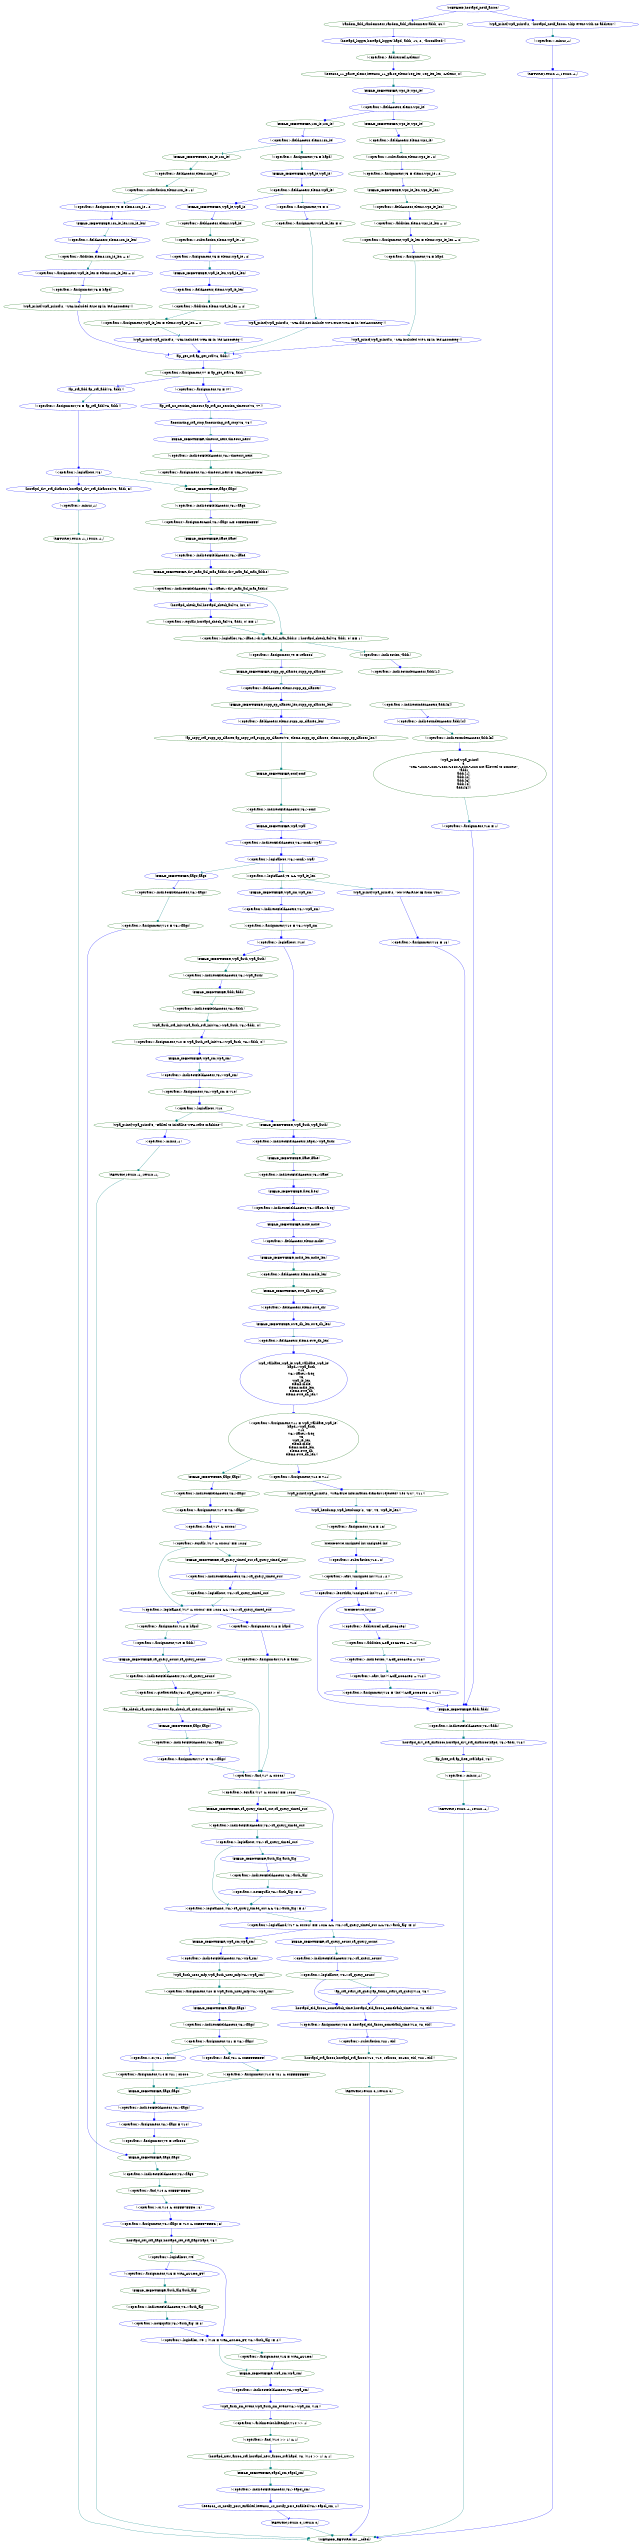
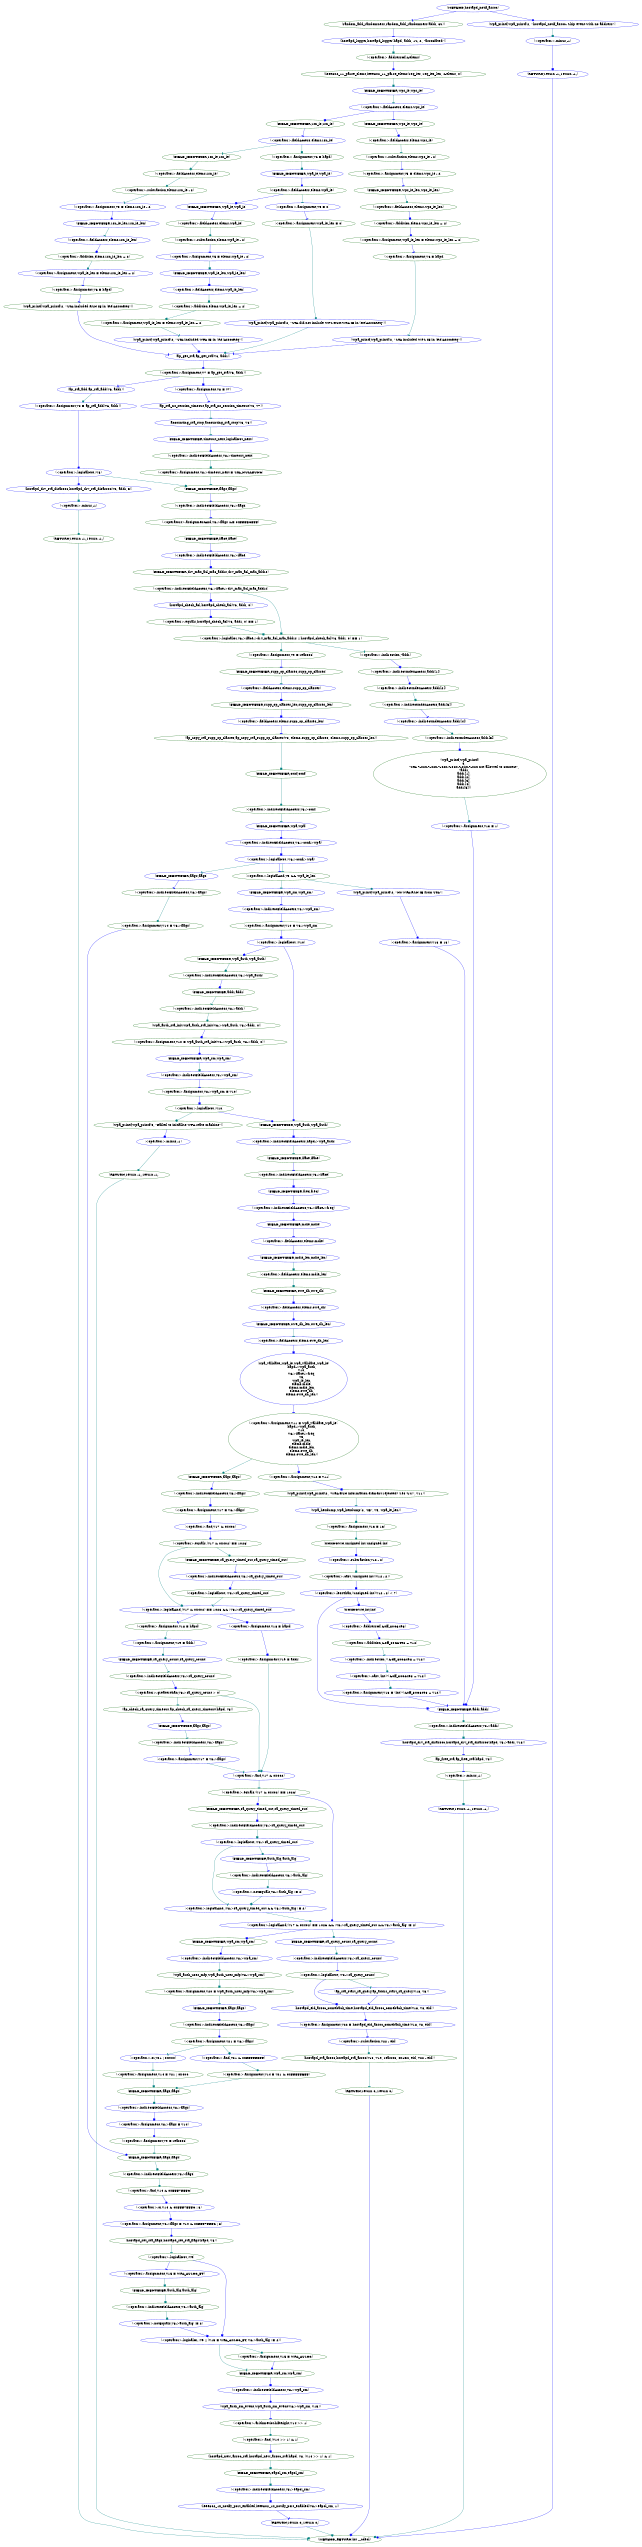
(211, 439) -> (211, 439)
(211, 605) -> (211, 605)
none -> (411, 688)
(164, 2198) -> (164, 2198)
